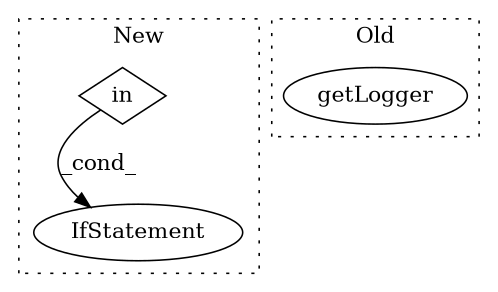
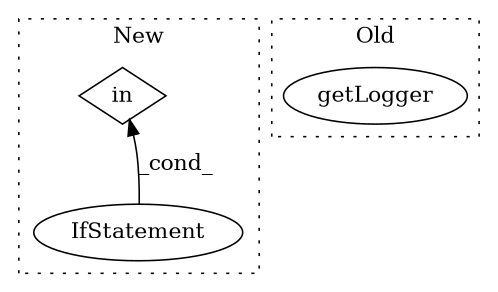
(62, 148) -> (138, 169)
